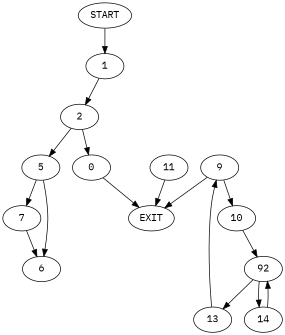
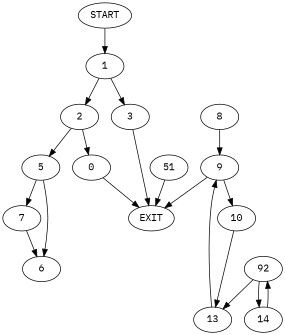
none -> (130, 117)
none -> (220, 117)
(169, 168) -> (169, 168)
(248, 240) -> (225, 266)
